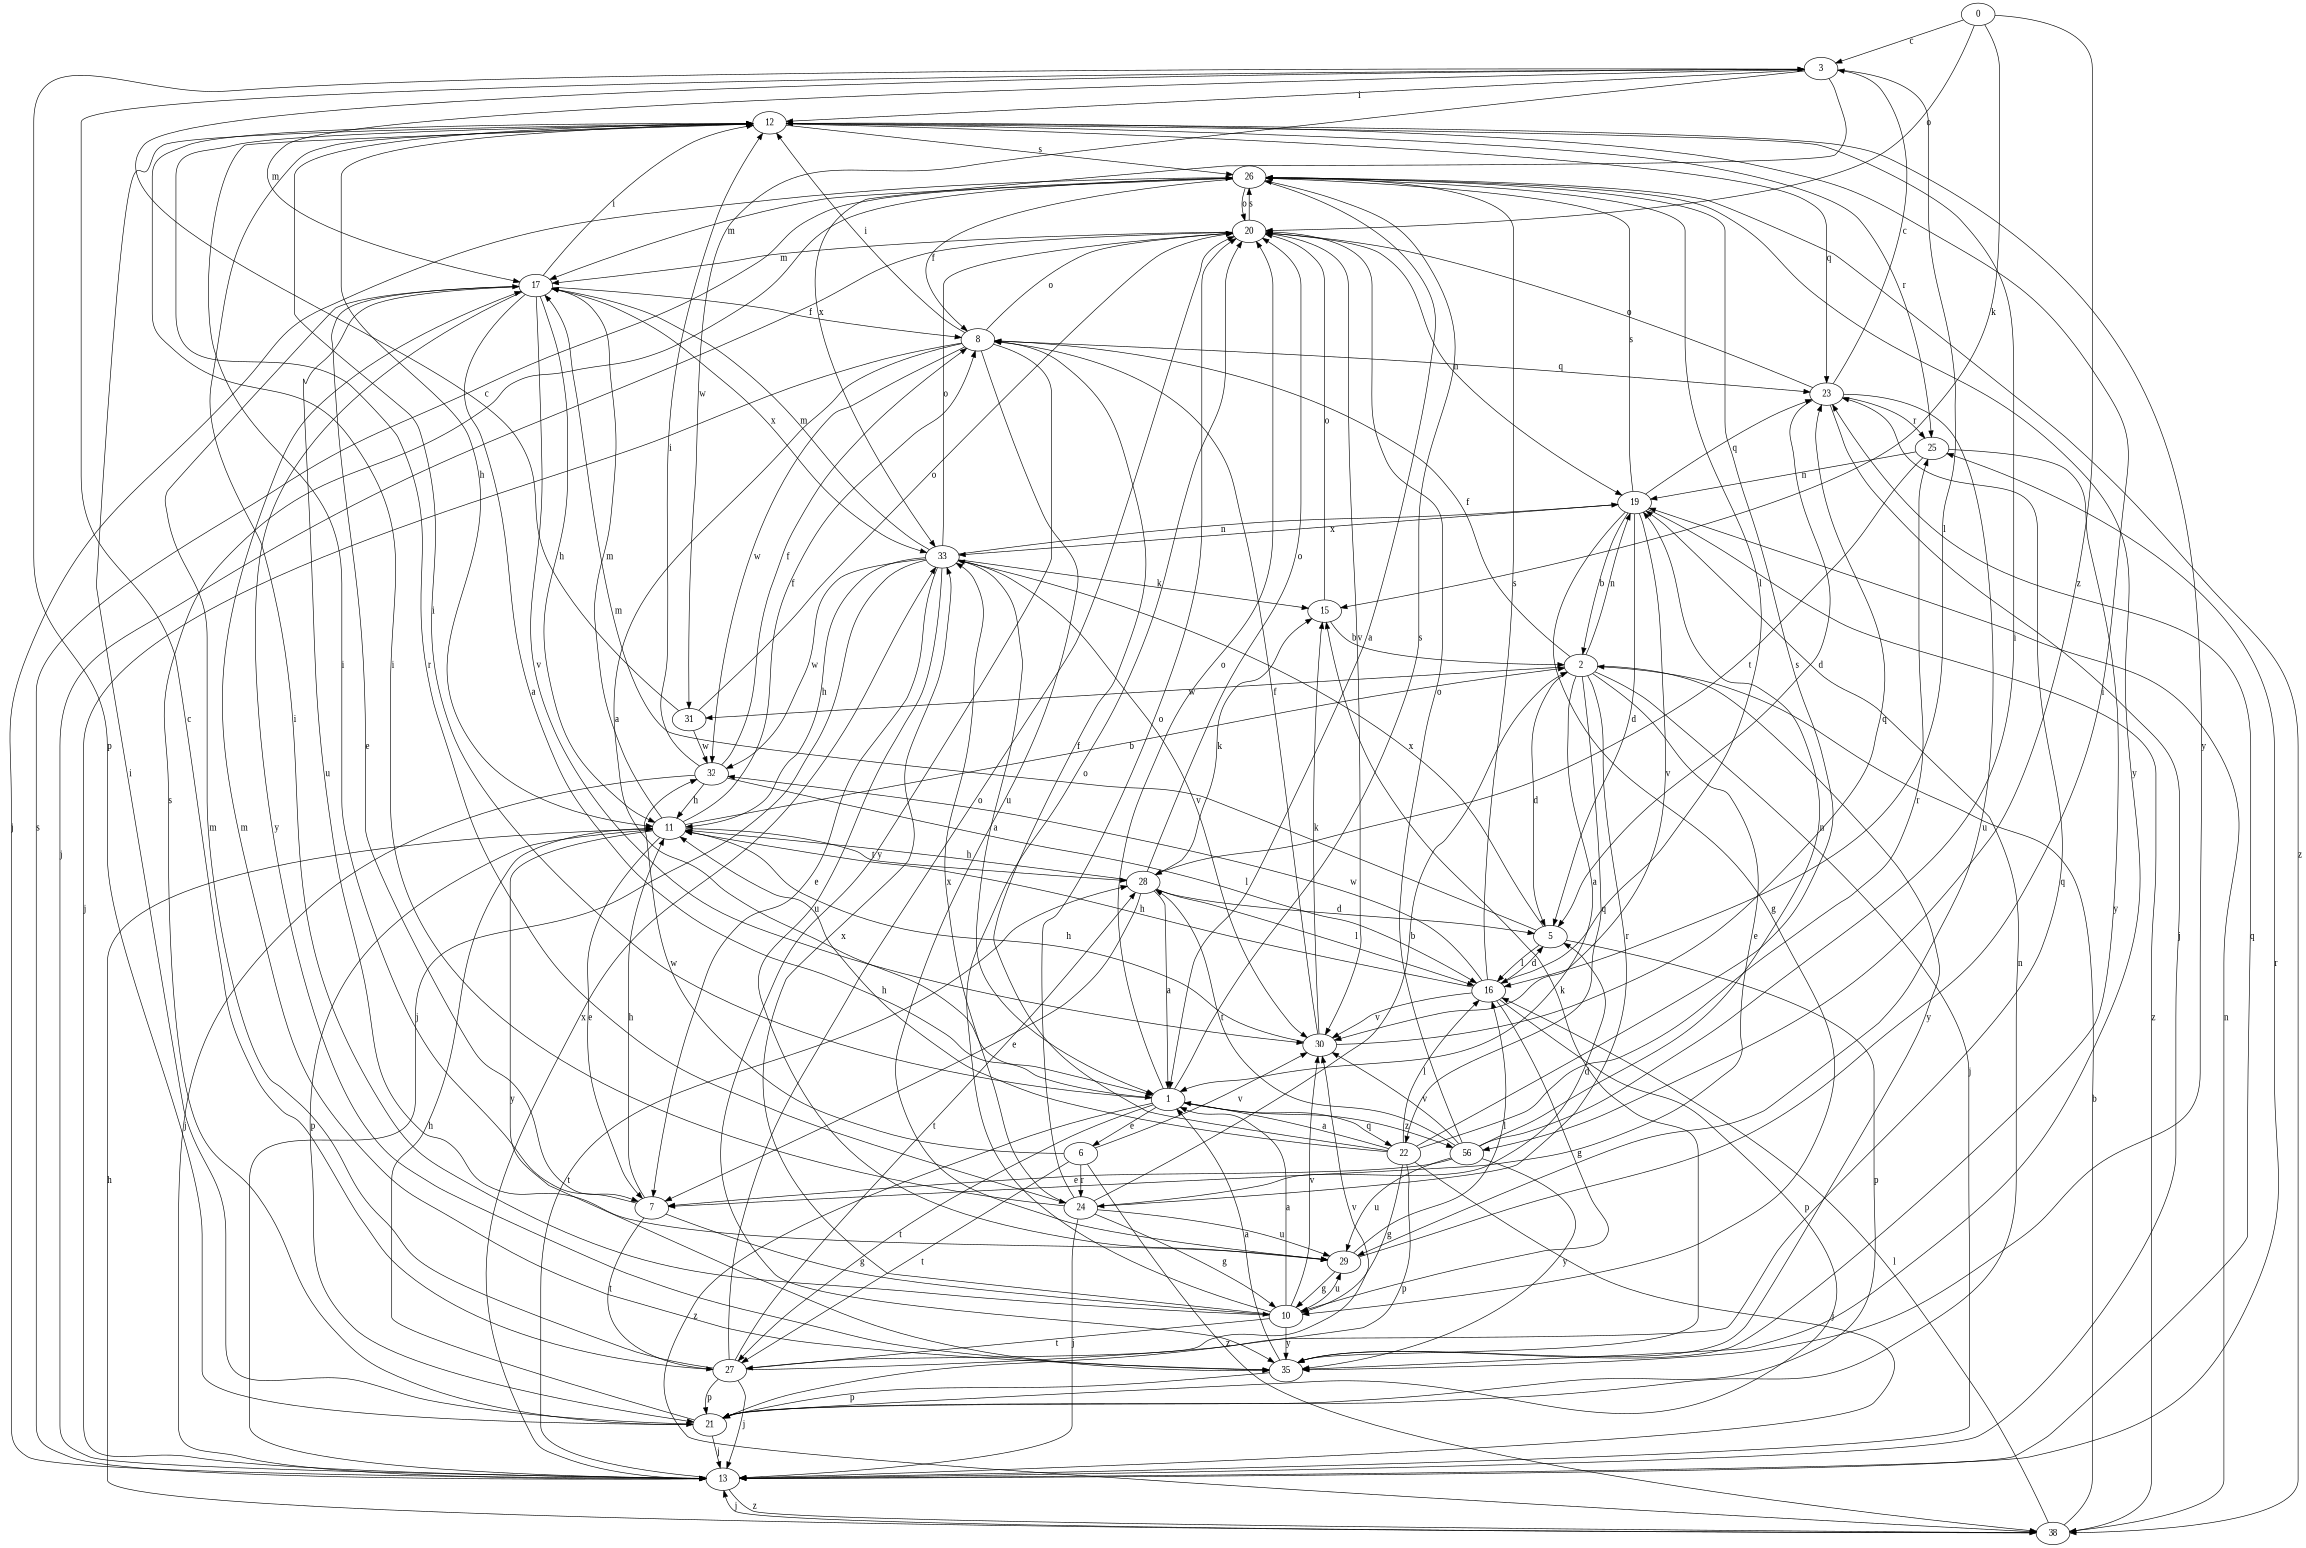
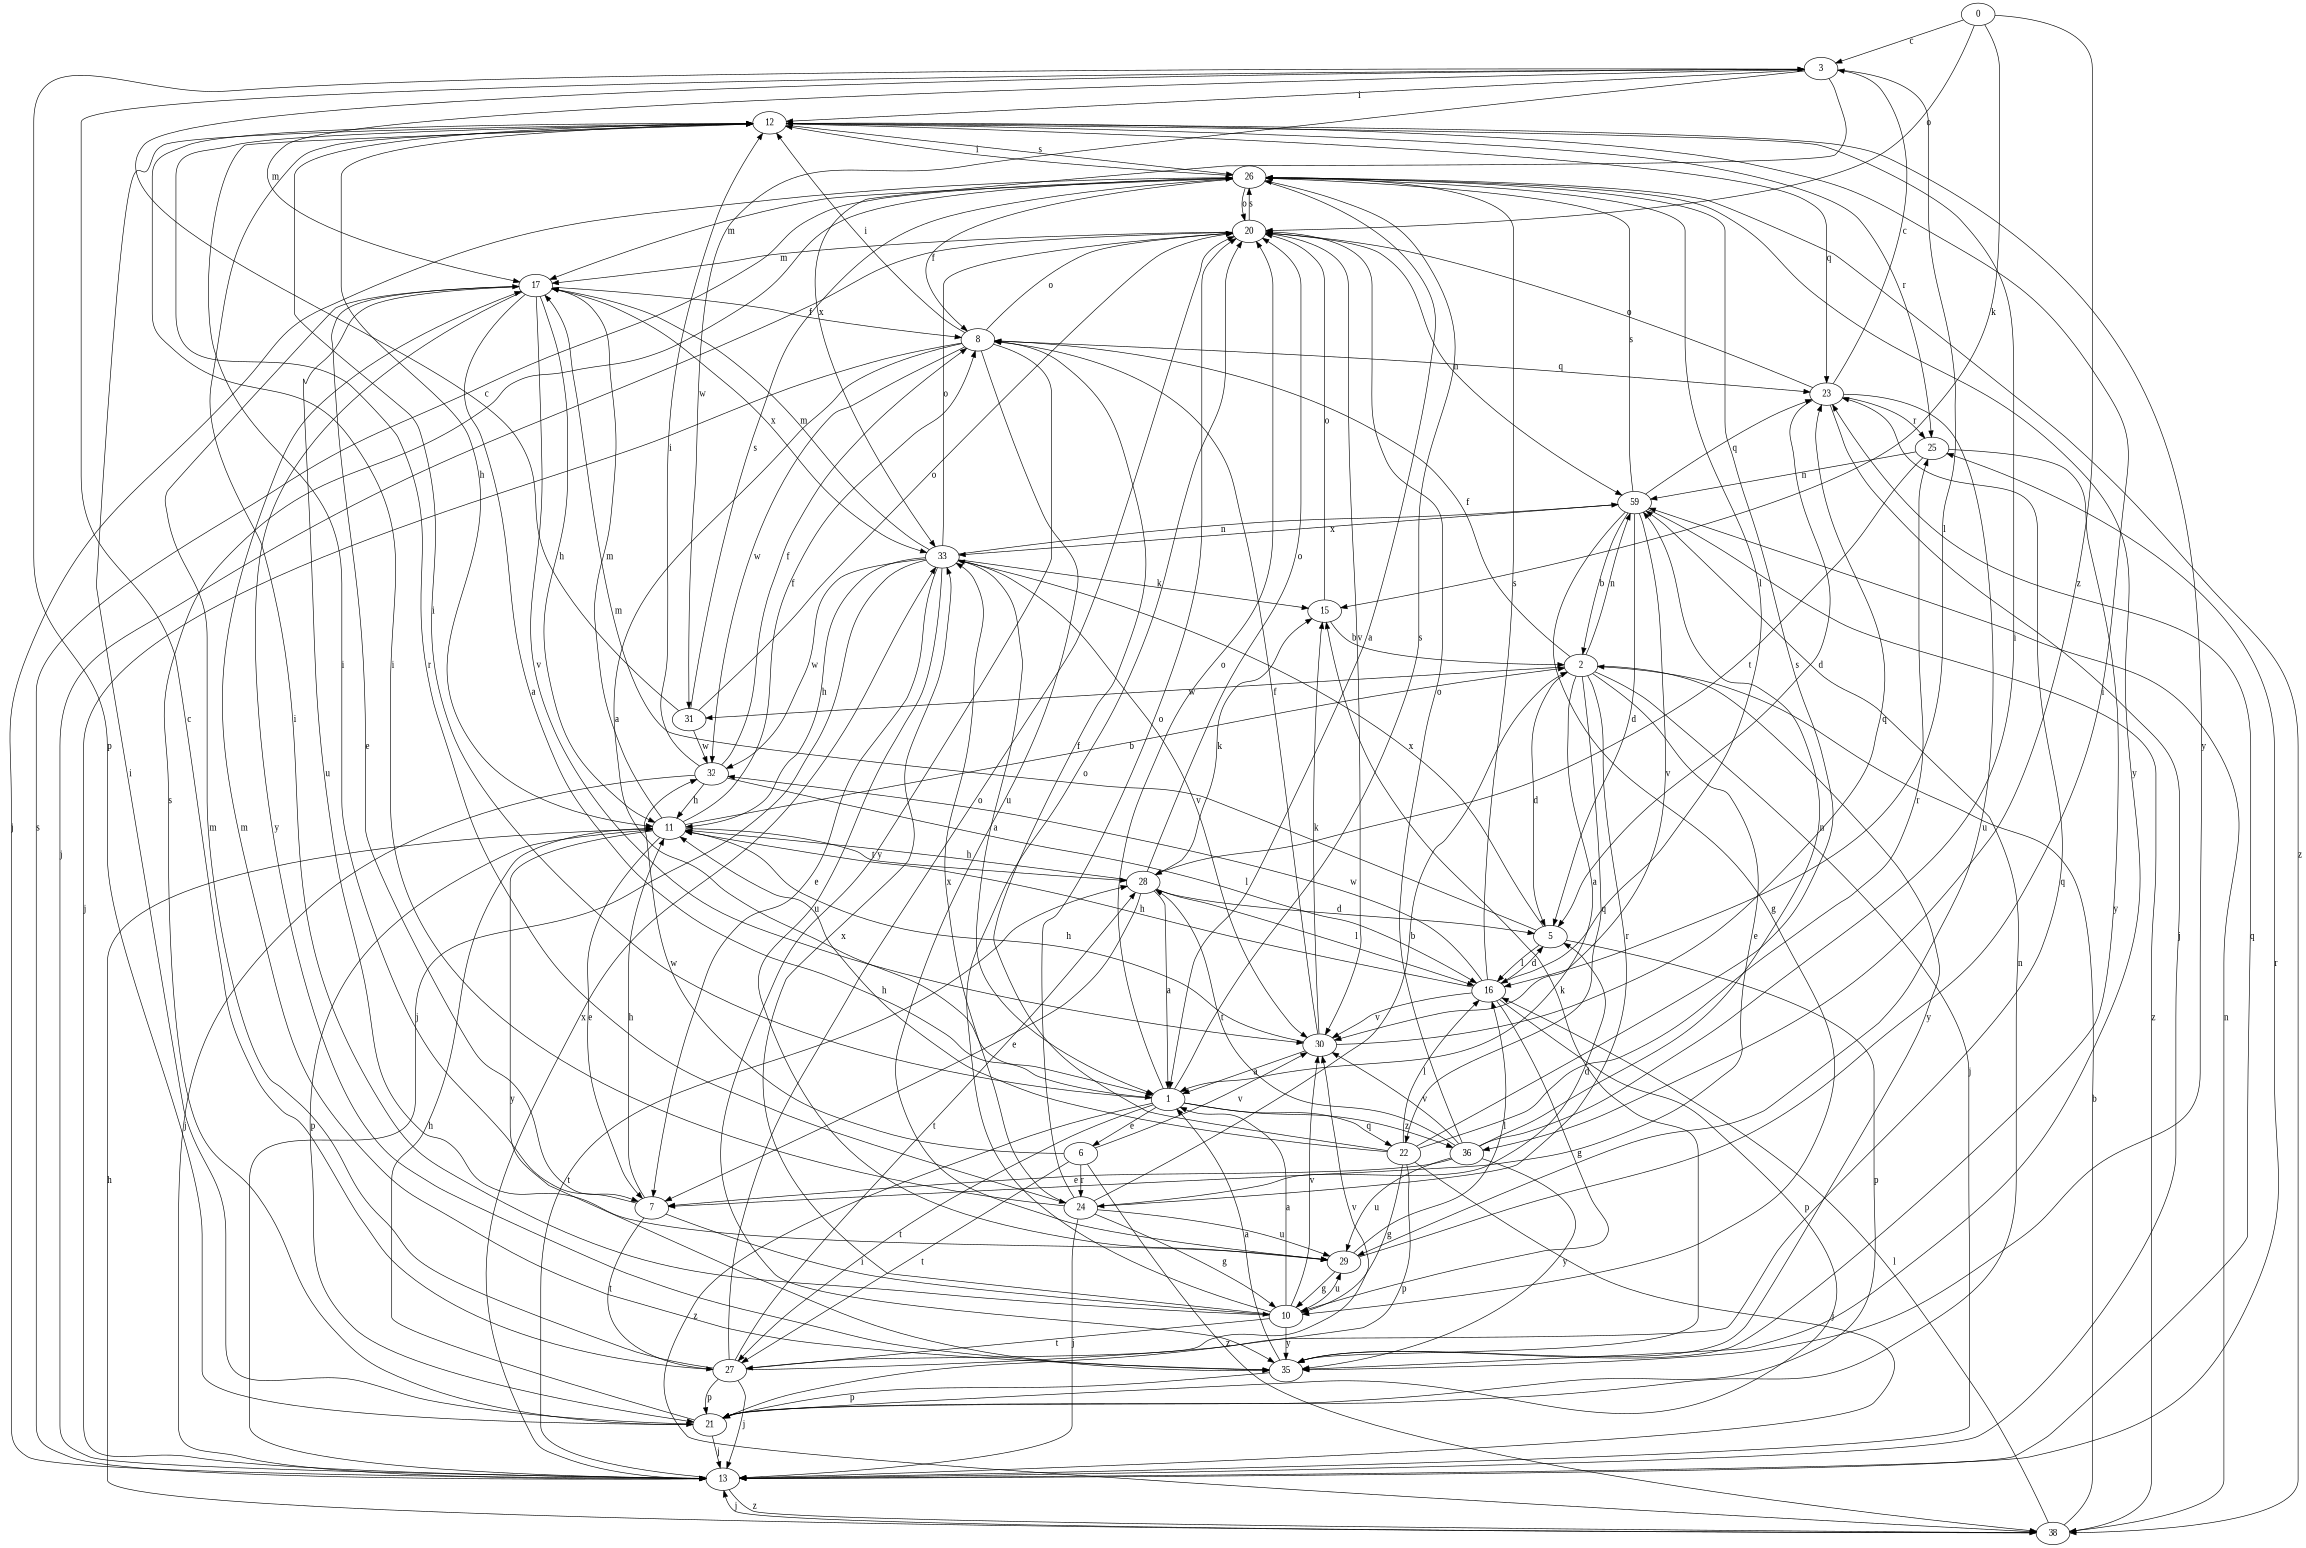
(633, 183) -> (1001, 157)
none -> (837, 284)
(1635, 503) -> (1635, 503)
(1290, 1123) -> (1247, 1071)
(1467, 1154) -> (1467, 1154)
(862, 1262) -> (862, 1262)
